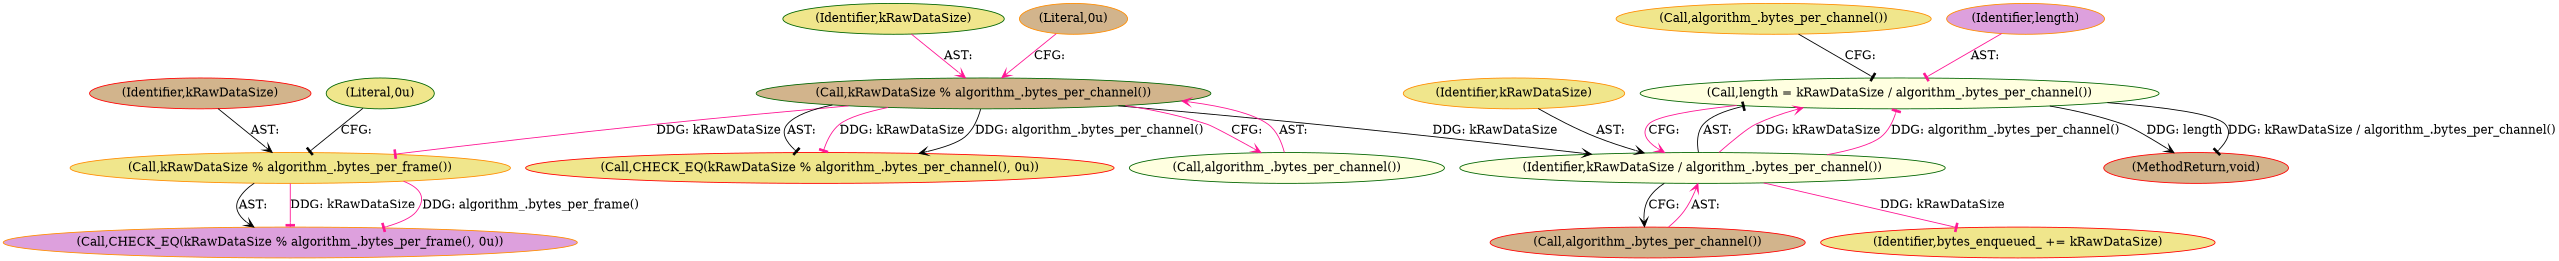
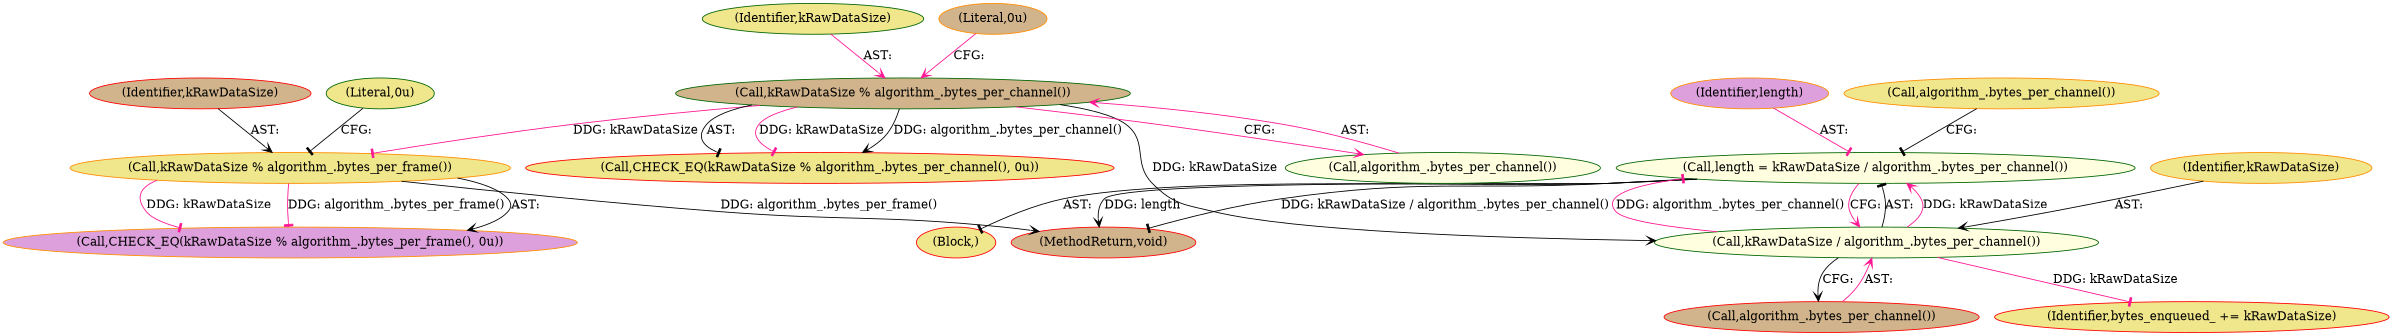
(1702, 168) -> (1876, 243)
none -> (716, 211)
none -> (956, 243)
